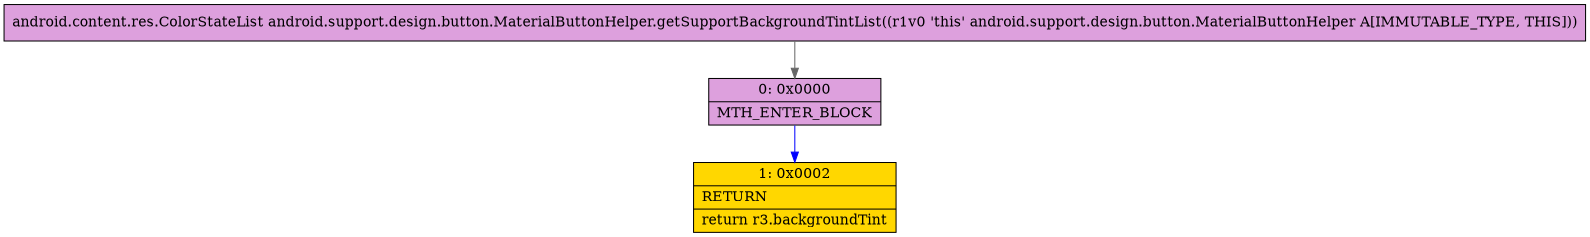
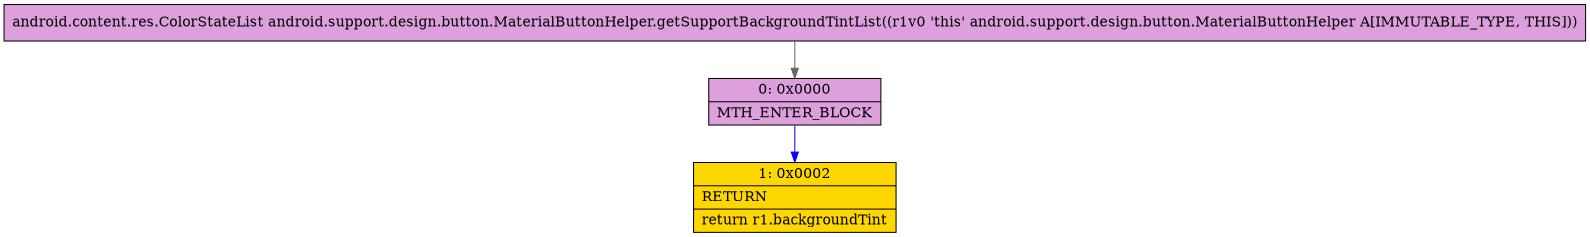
(795, 220) -> (795, 220)
